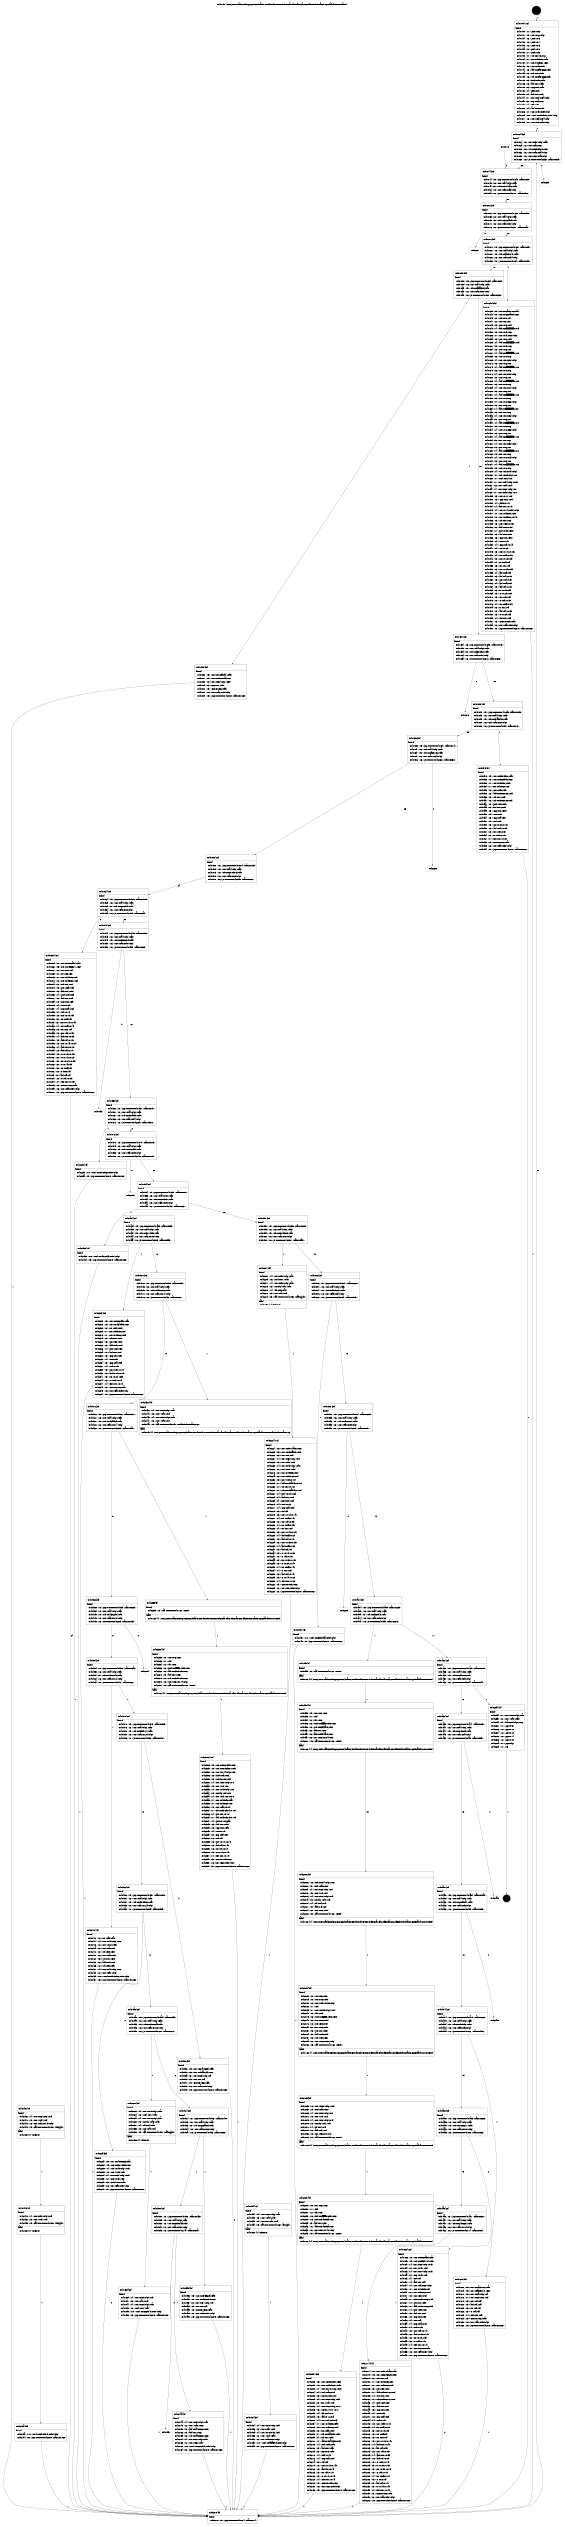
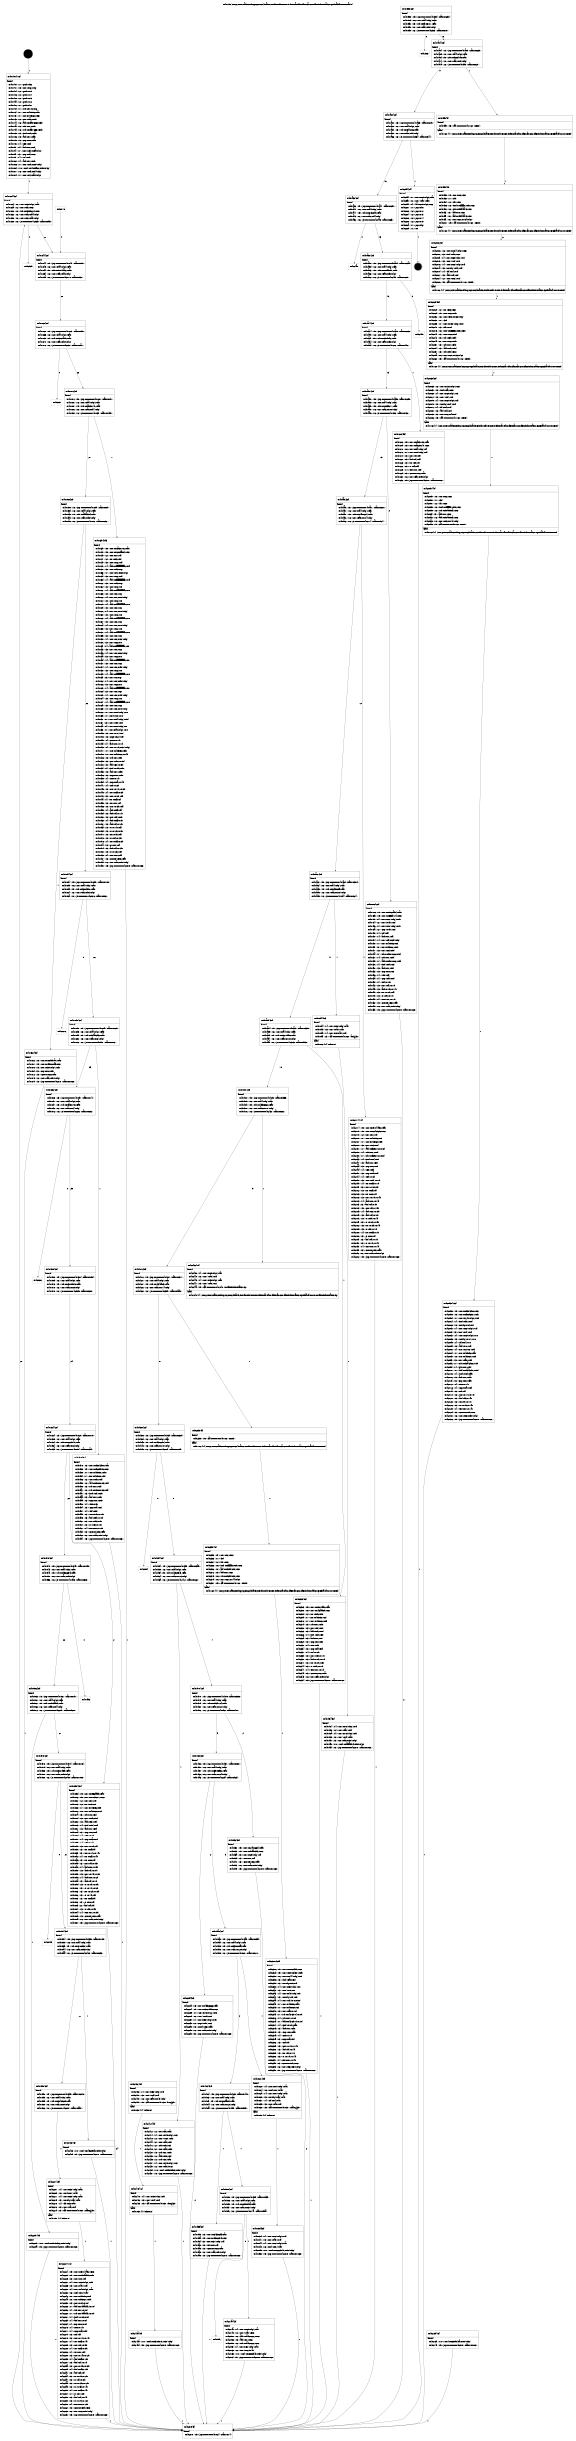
none -> (335, 885)
(334, 1287) -> none
